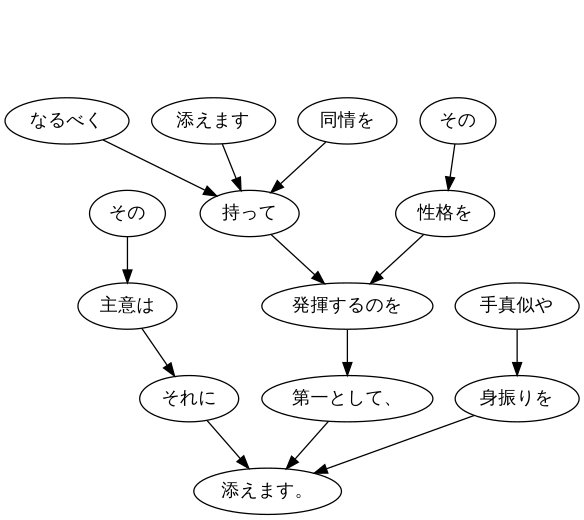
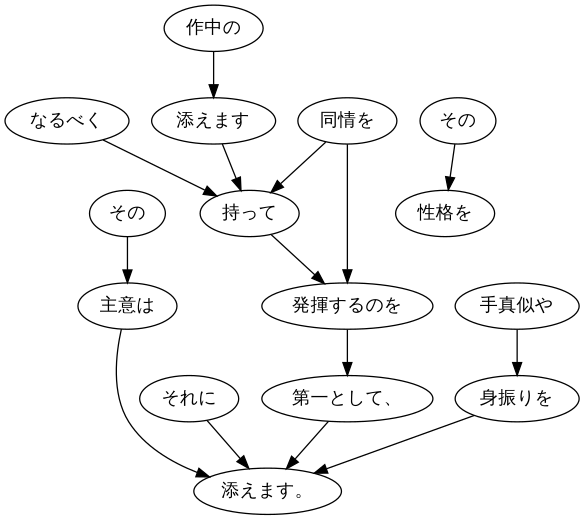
none -> (214, 28)
(402, 255) -> (347, 207)
(154, 347) -> (127, 418)
